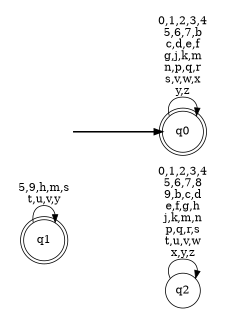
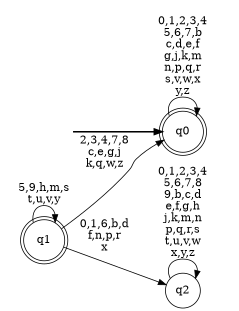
none -> (111, 188)
none -> (111, 265)
